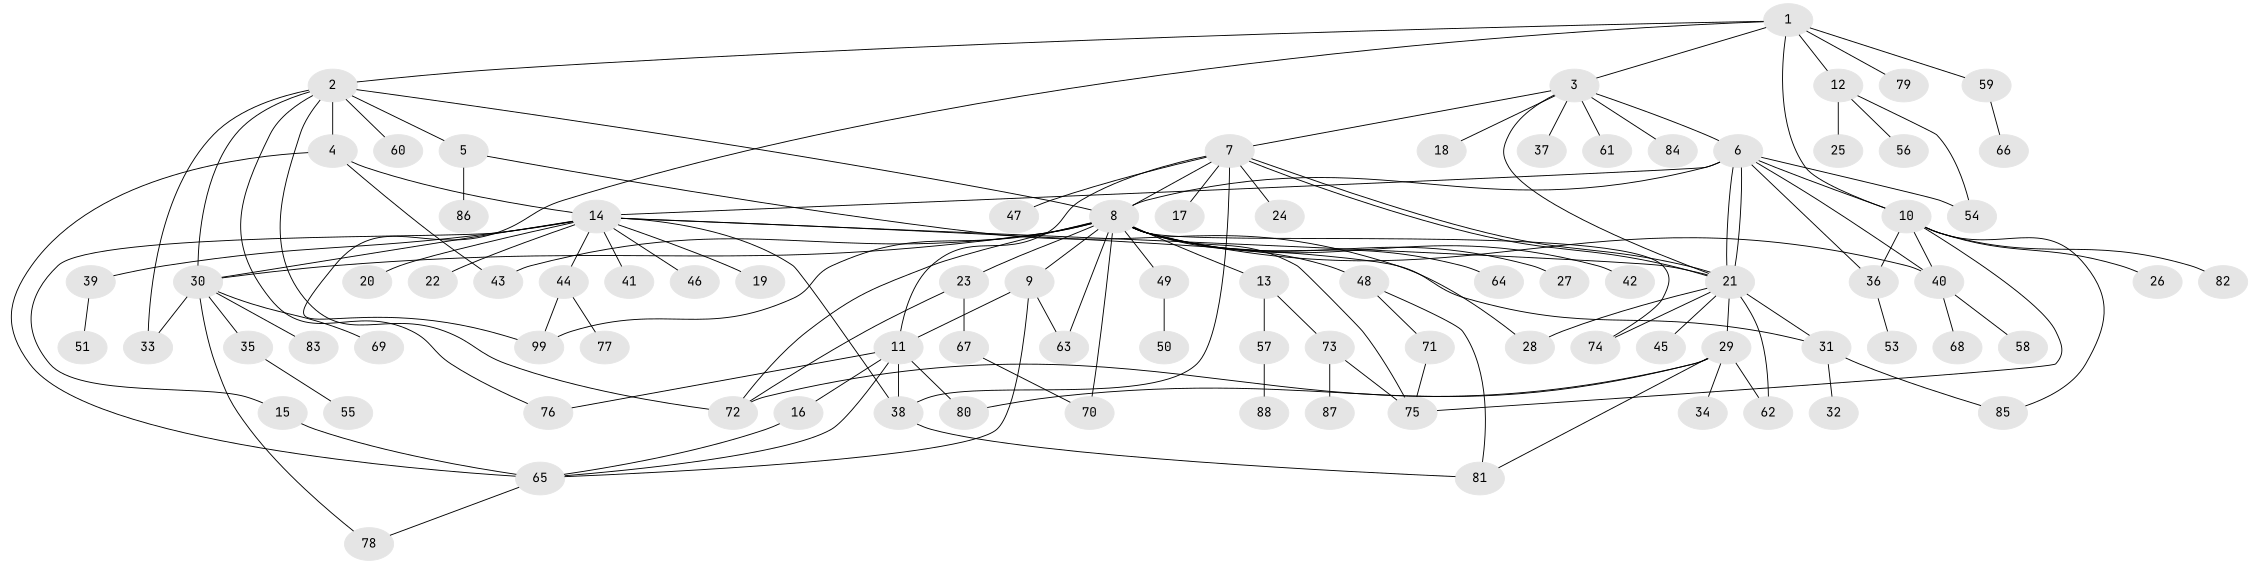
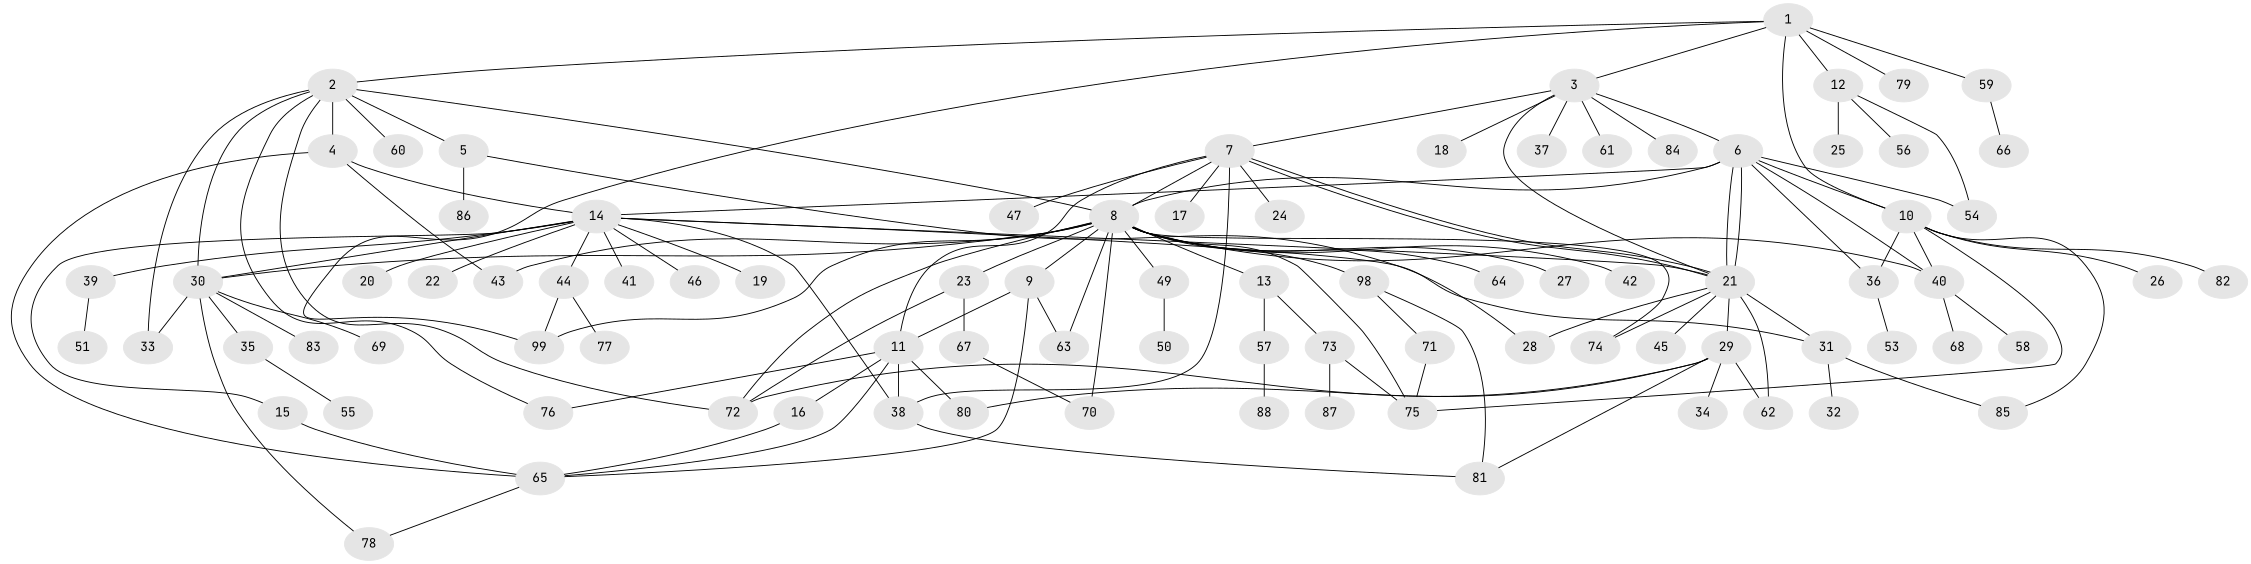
(1364, 282) -> (1364, 282)
